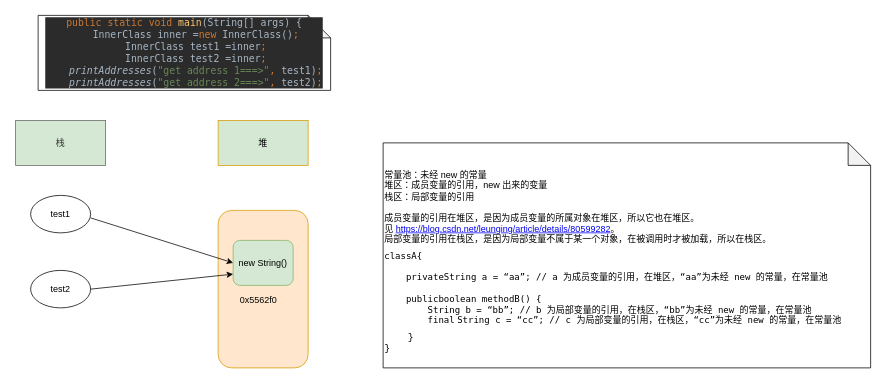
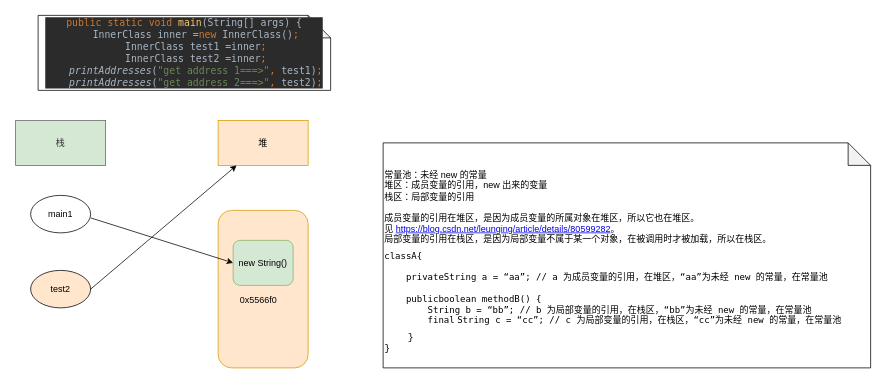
(263, 143) -> (263, 143)
(60, 214) -> (60, 214)
(159, 282) -> (162, 229)
(60, 289) -> (60, 289)
(258, 300) -> (258, 300)
